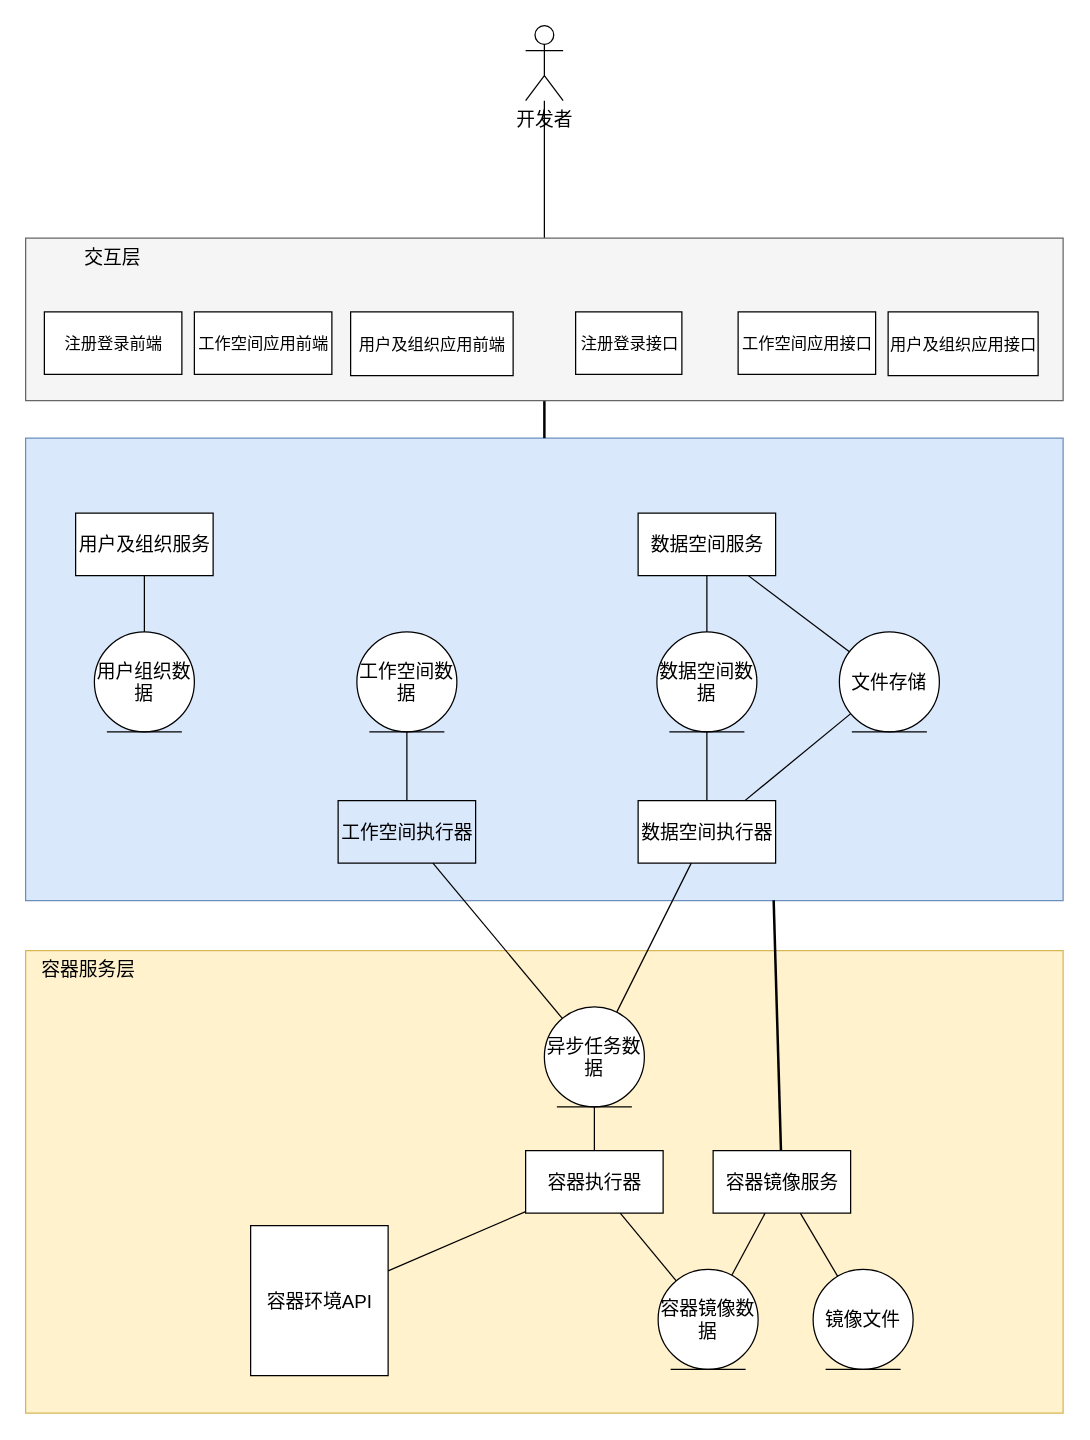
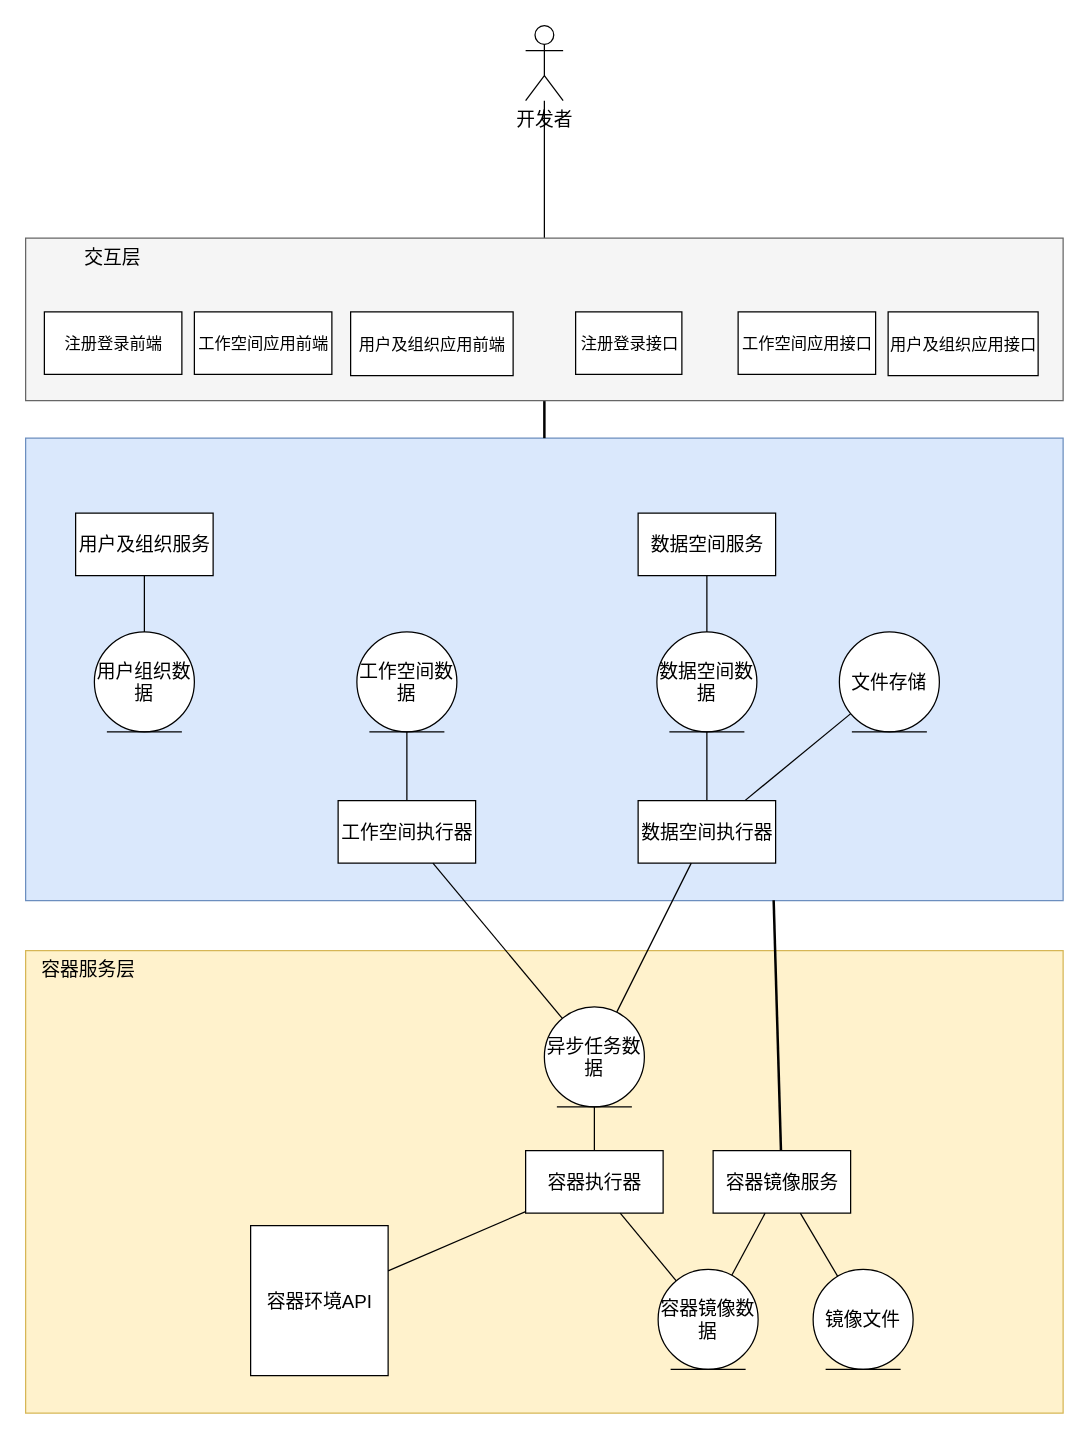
(799, 614) -> none
(407, 832) -> (407, 832)
